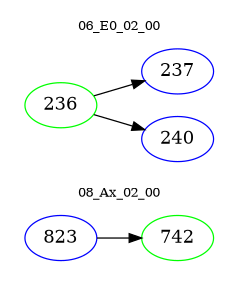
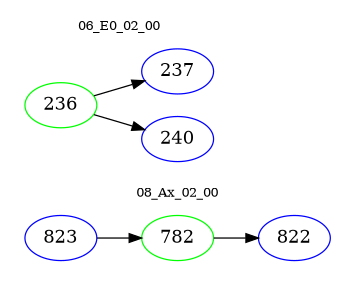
(178, 238) -> (178, 238)
none -> (294, 238)
